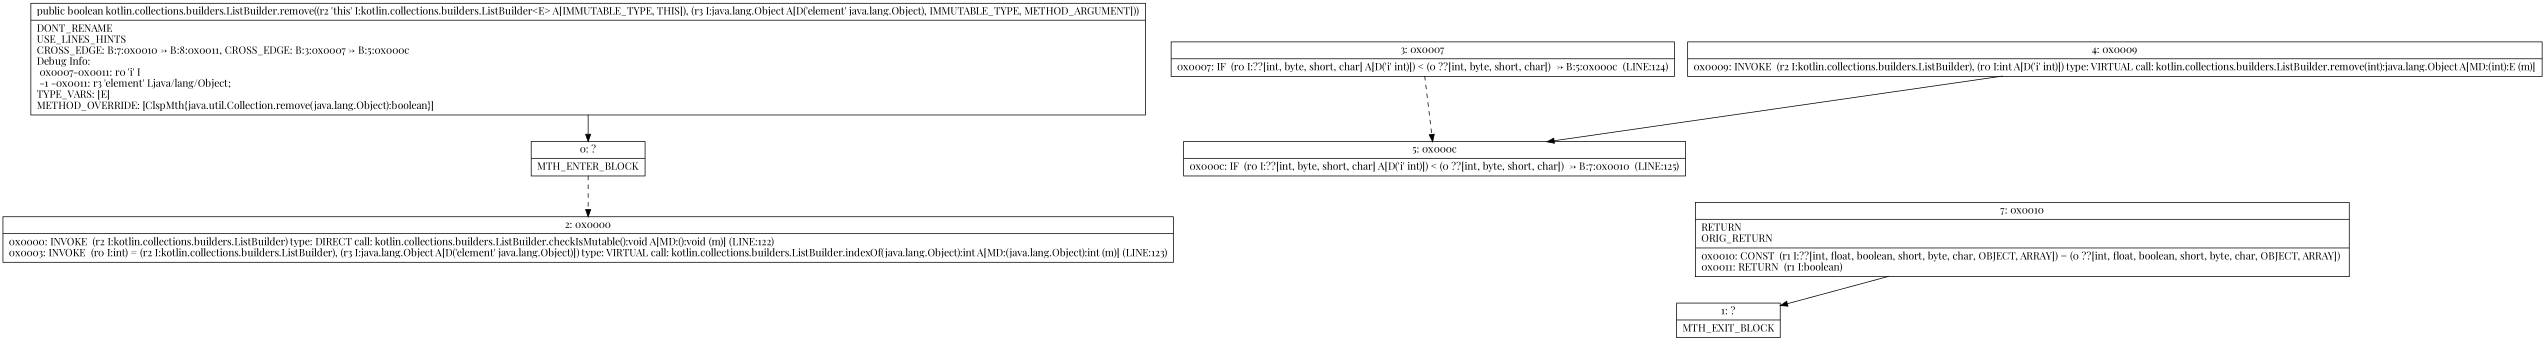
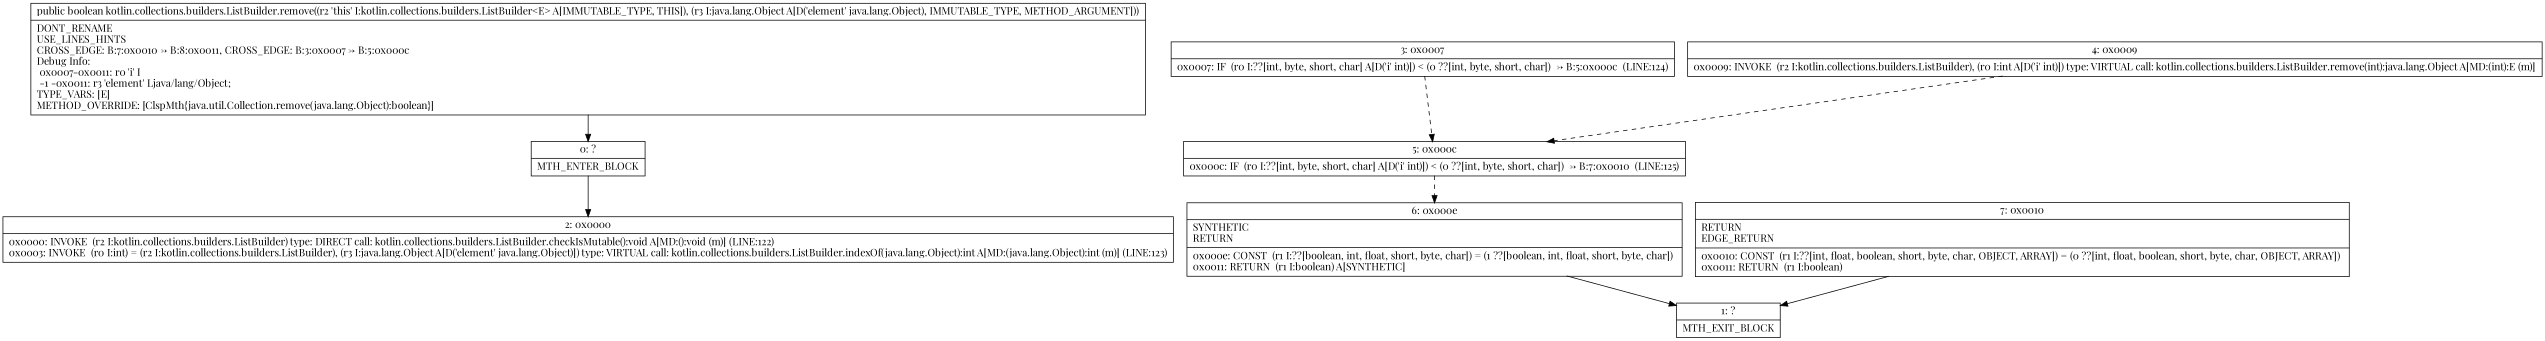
(1778, 108) -> (1778, 108)
(588, 192) -> (588, 192)
(1737, 239) -> (1738, 239)
none -> (1435, 240)
